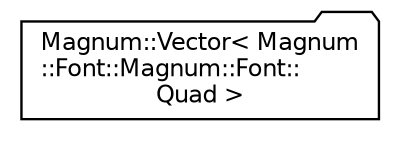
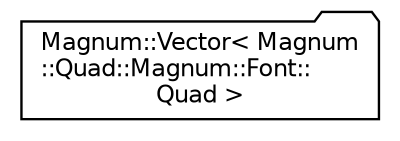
(200, 70) -> (200, 70)
